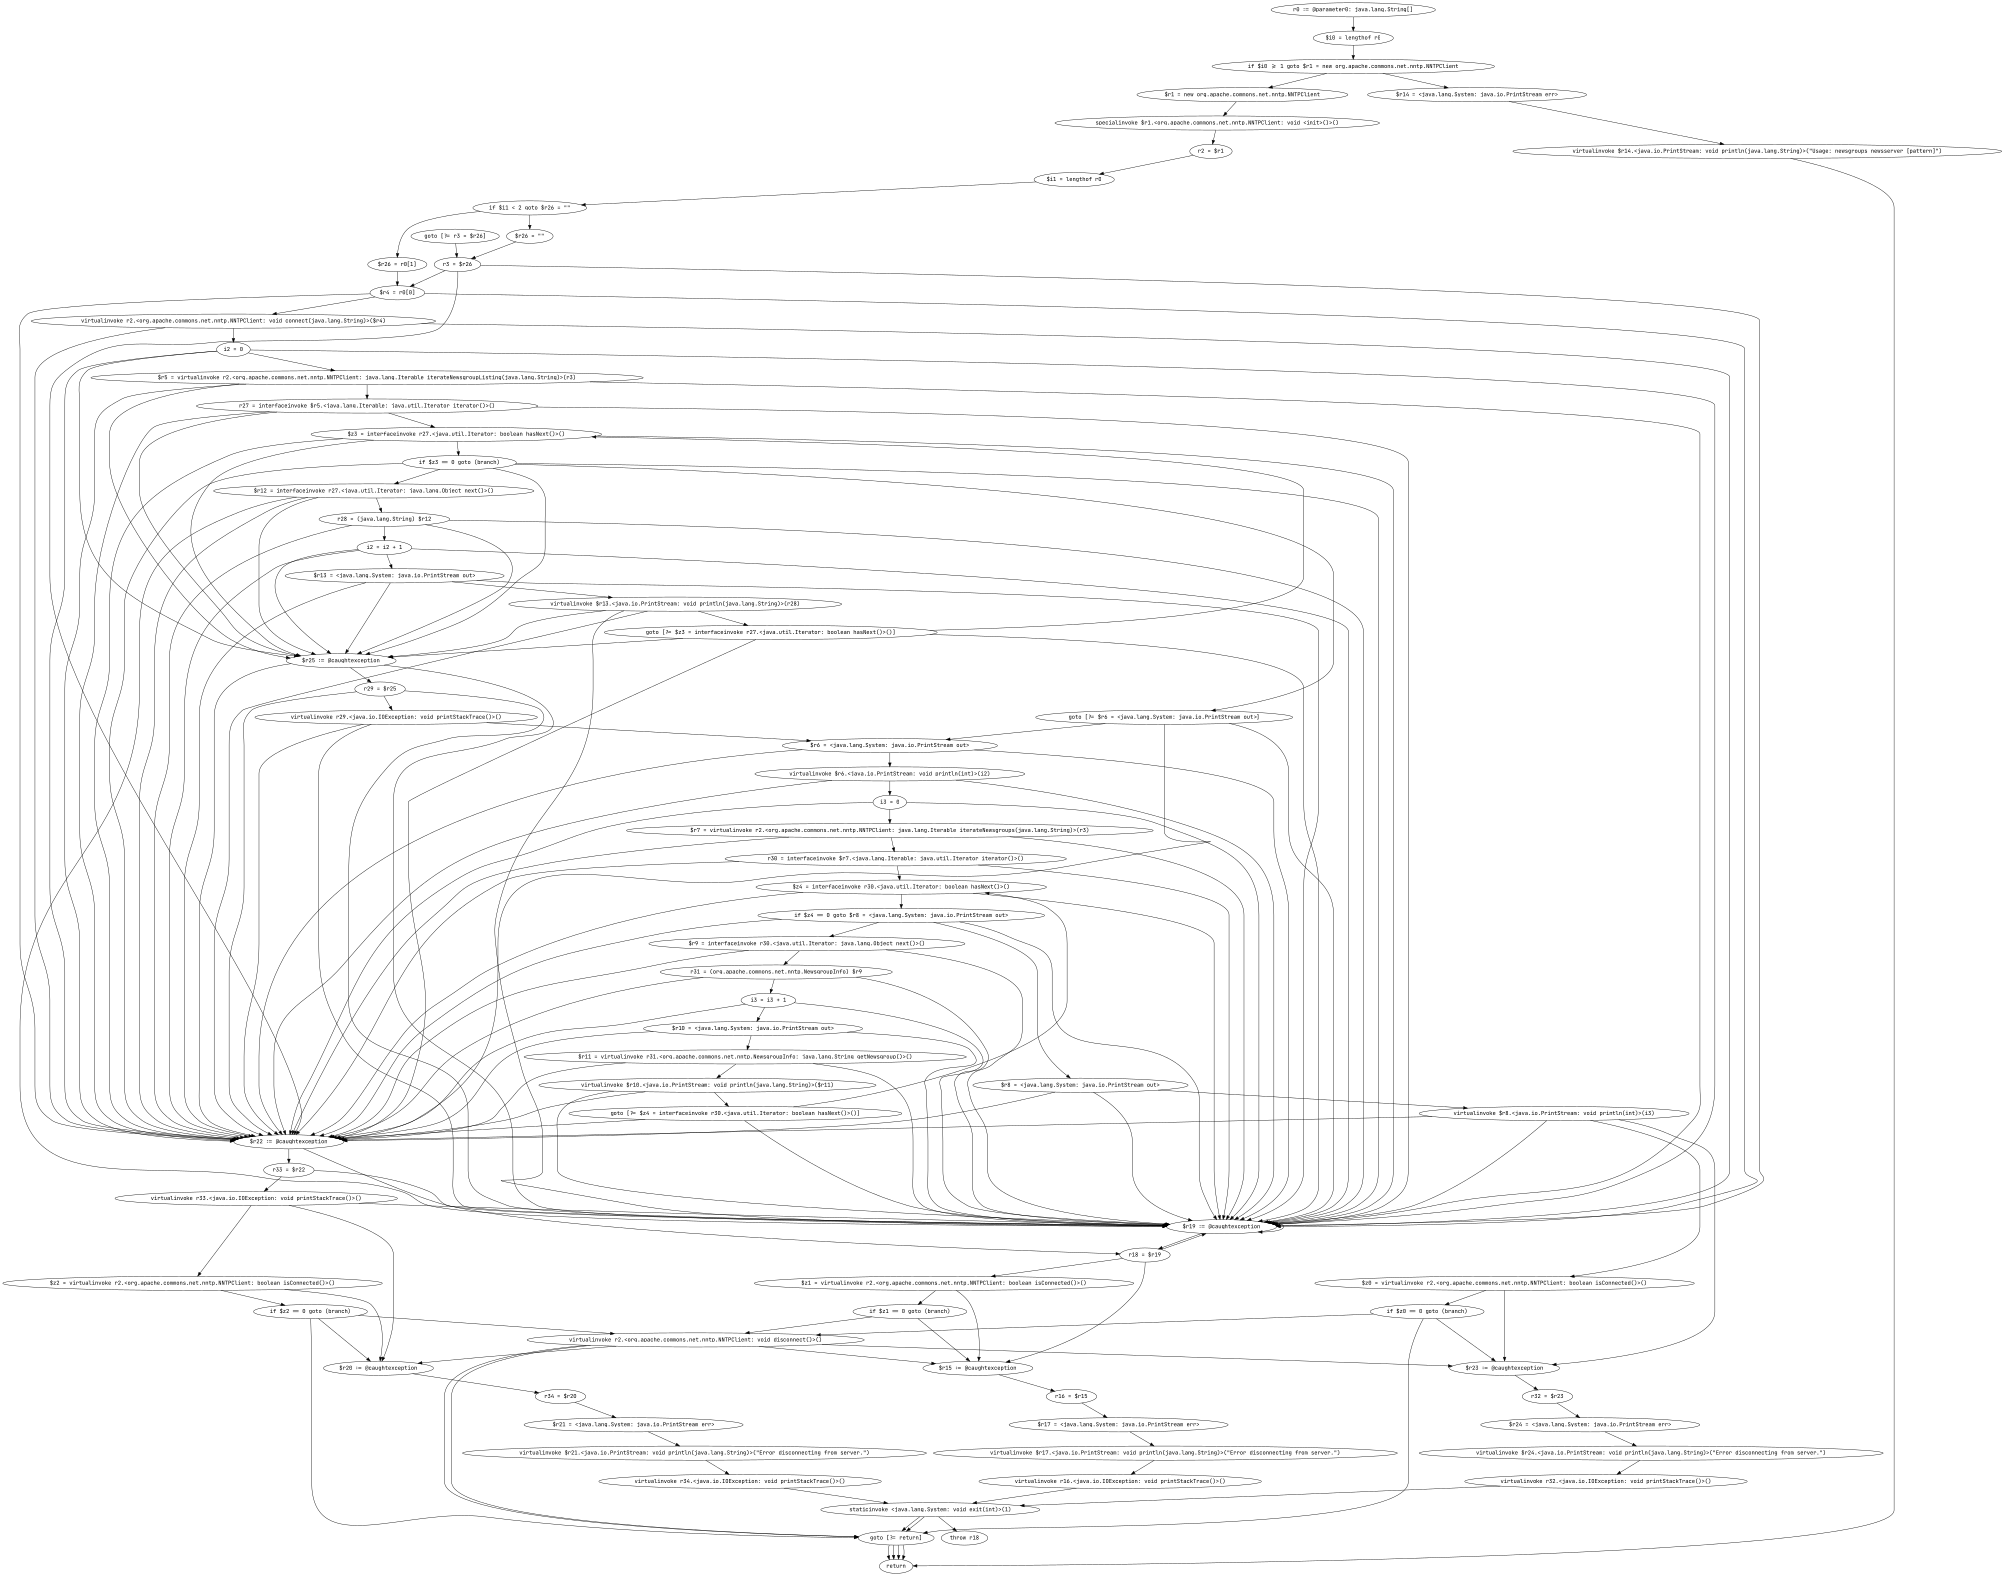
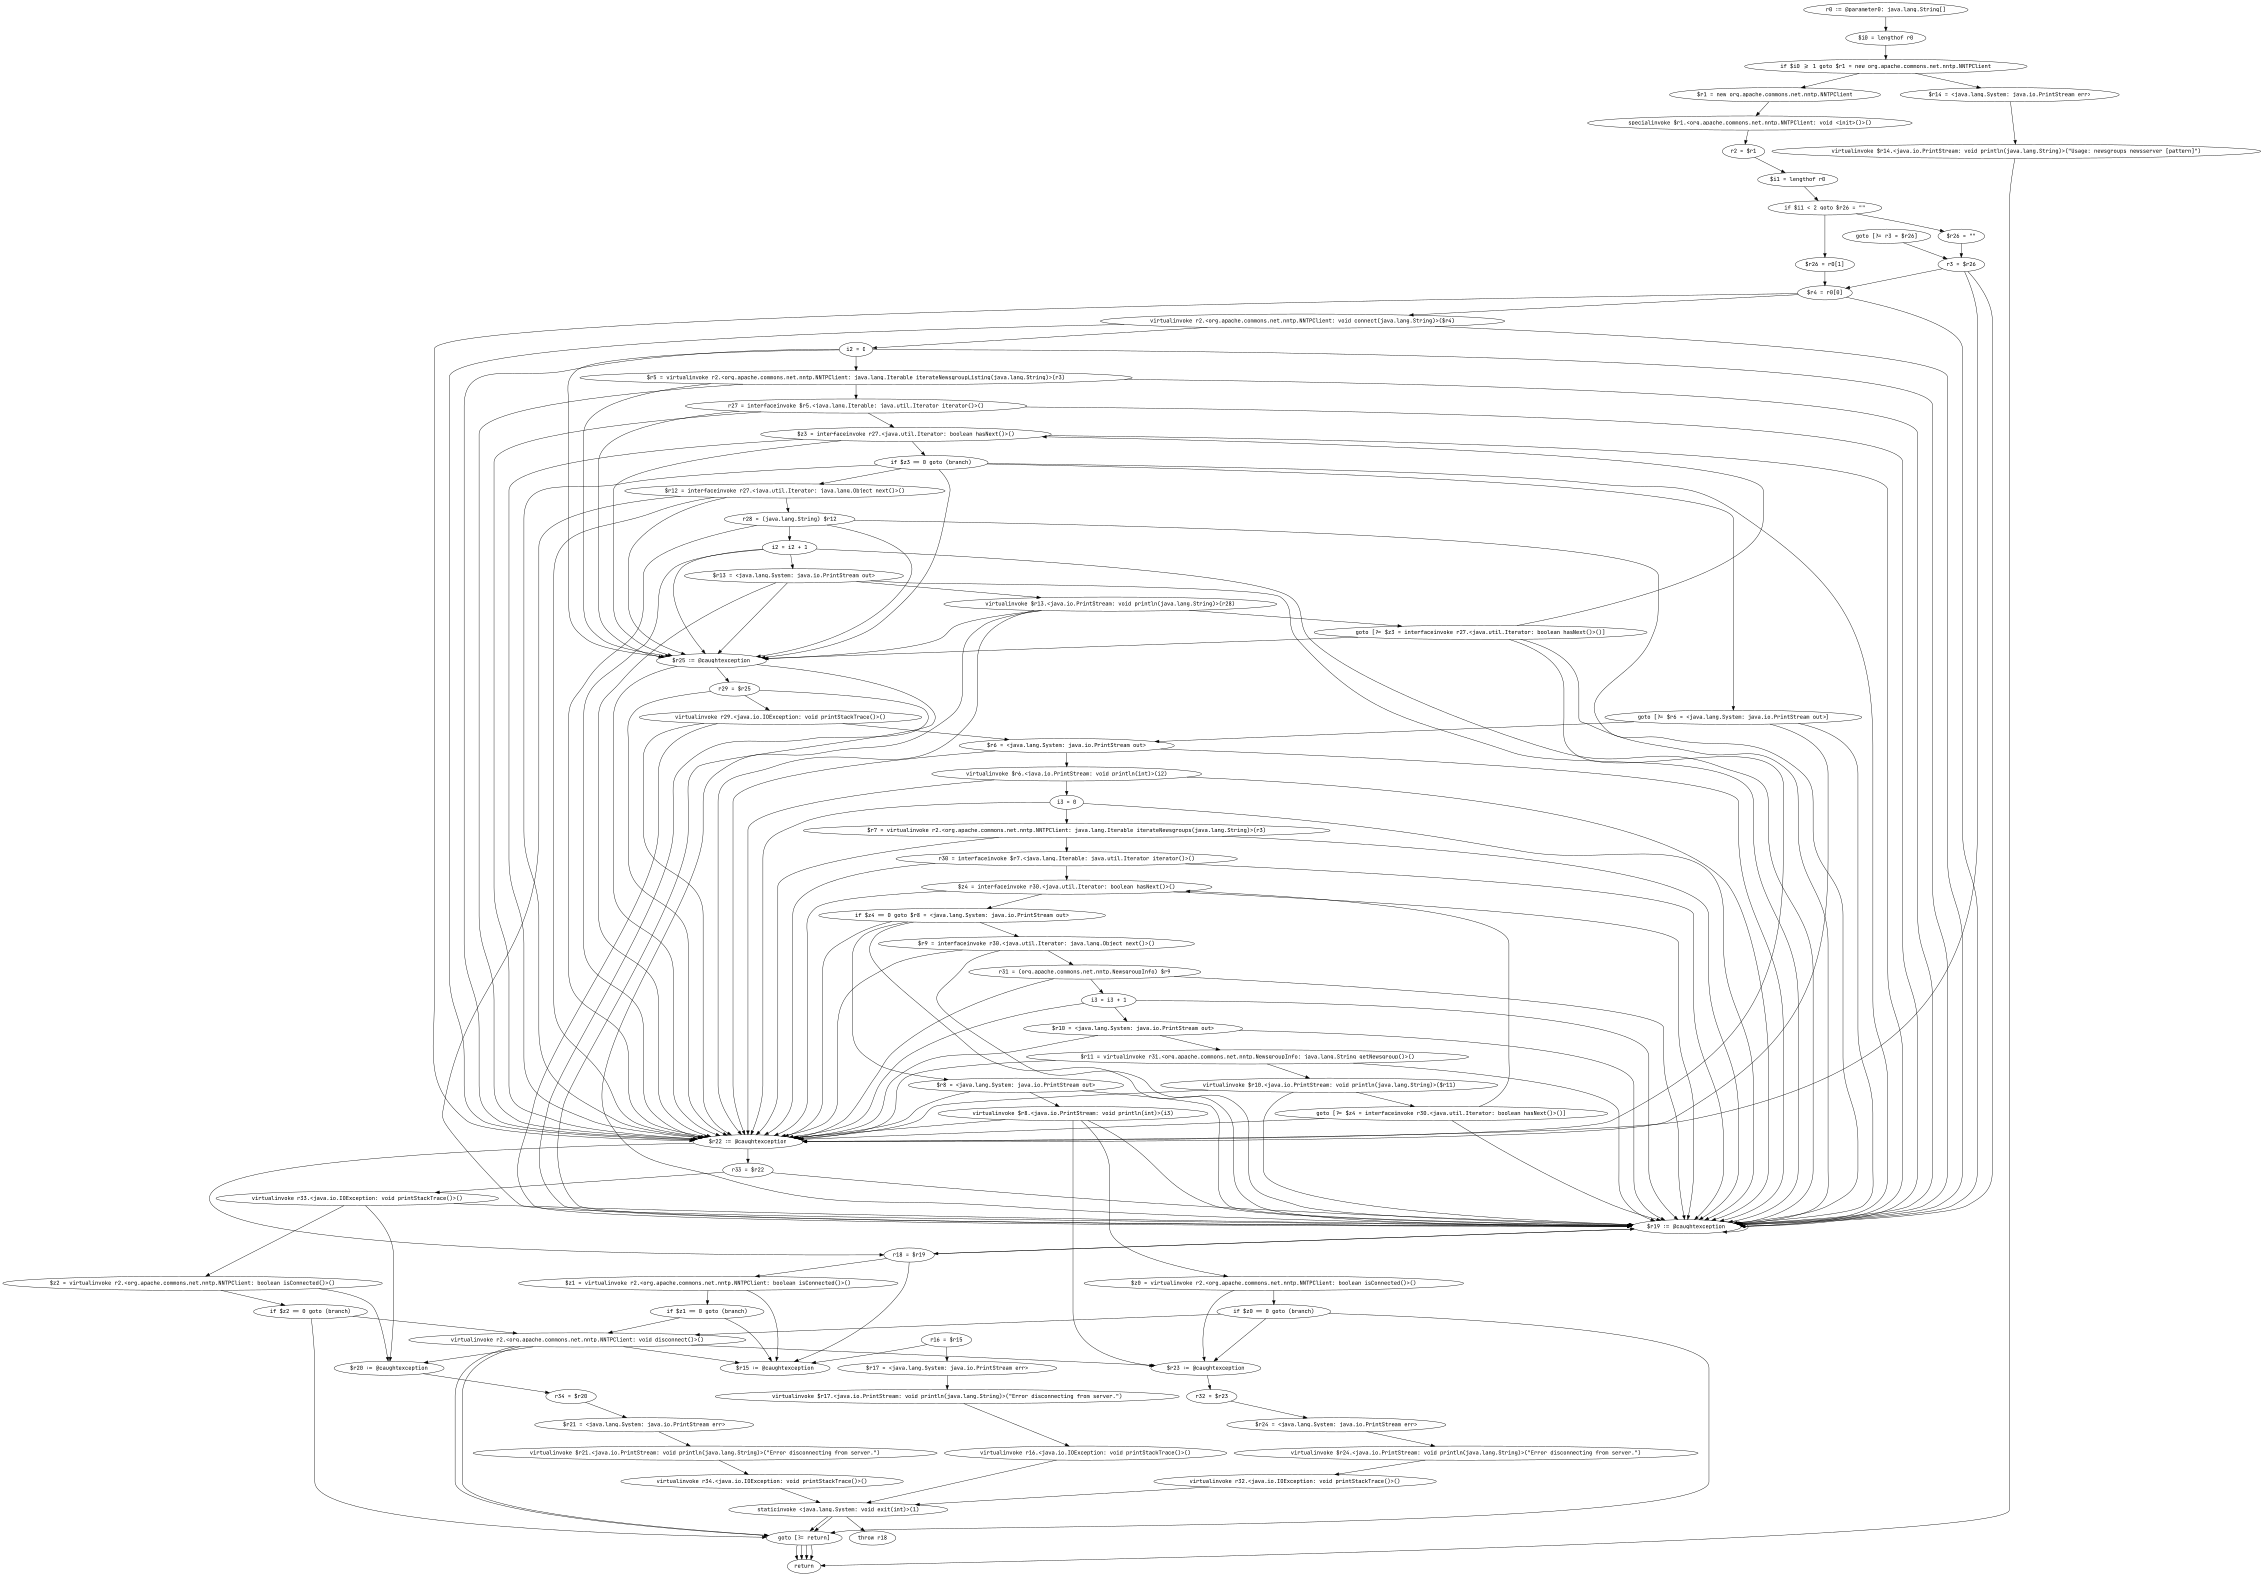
(343, 1339) -> none
(1025, 1382) -> (866, 1355)
